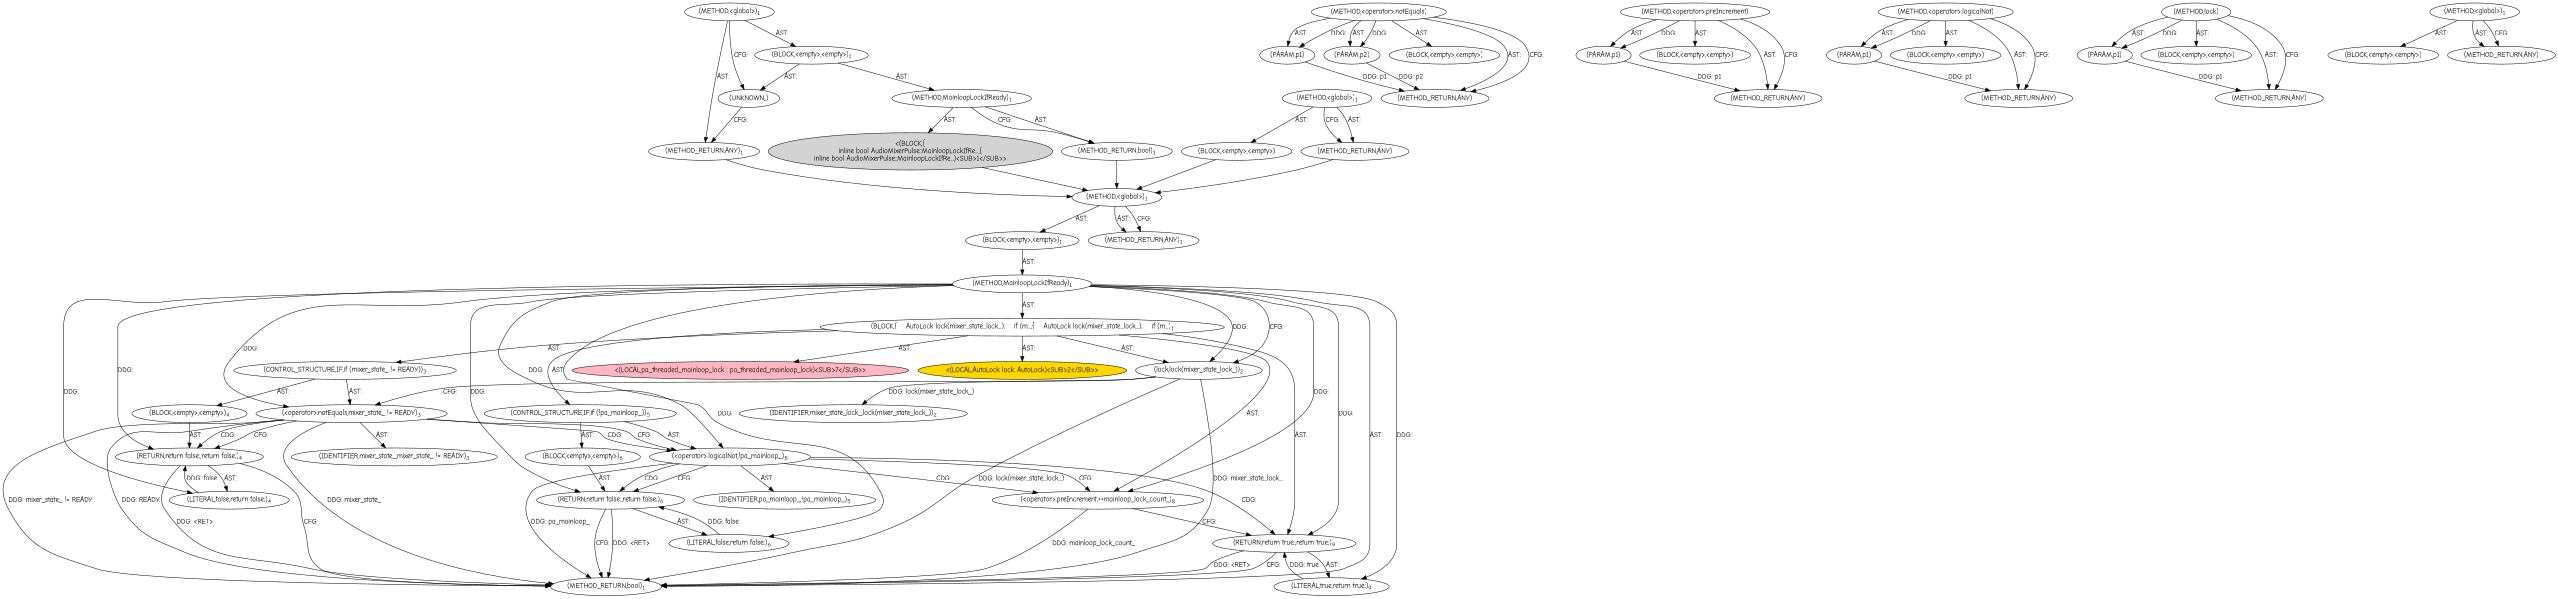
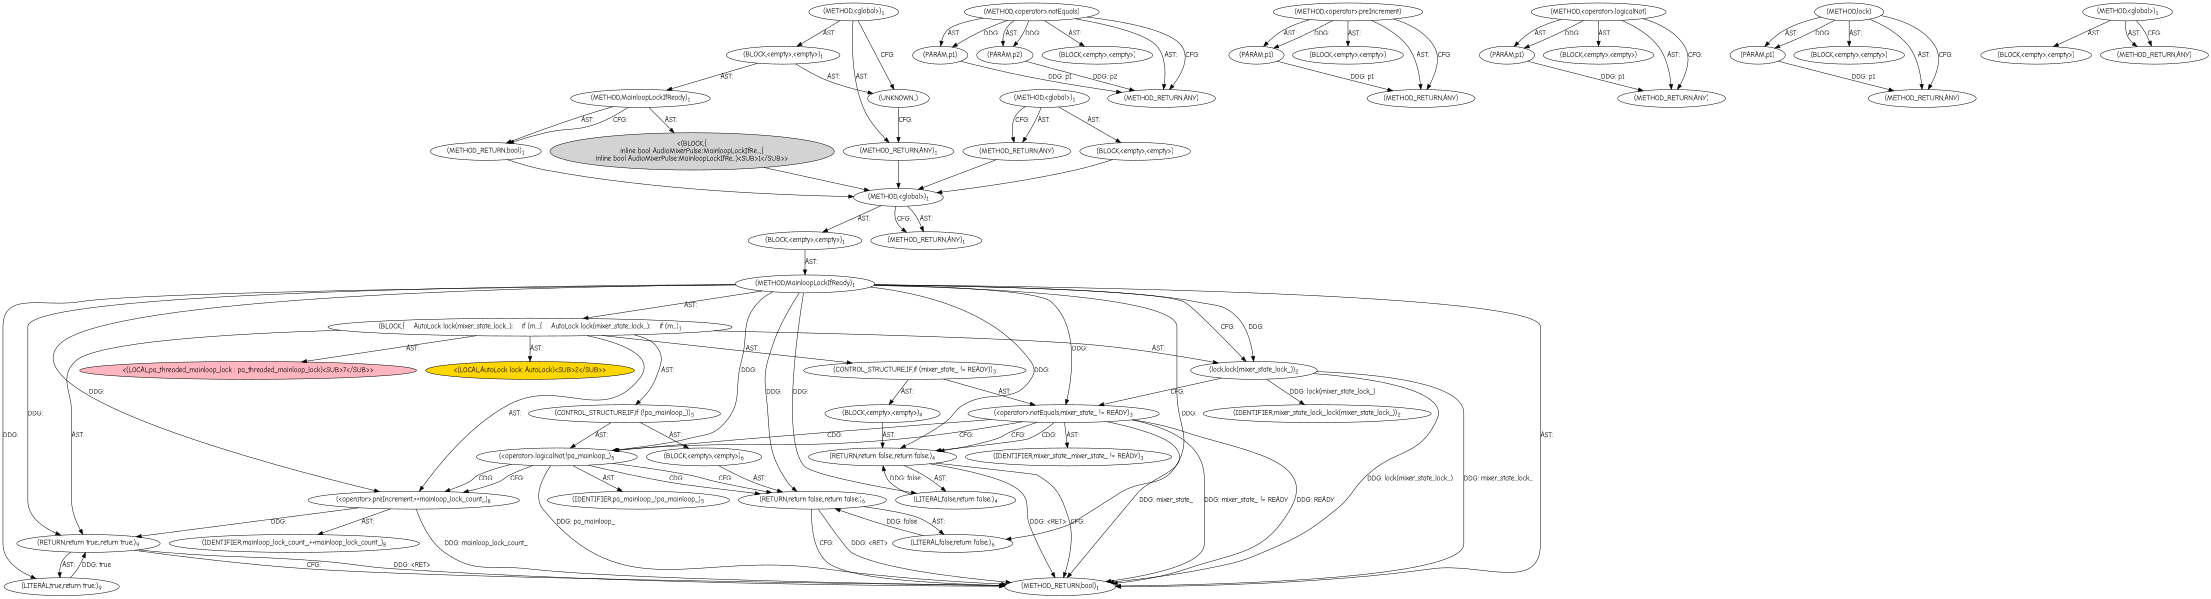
(1048, 466) -> none
(1210, 522) -> (280, 522)
none -> (294, 543)
